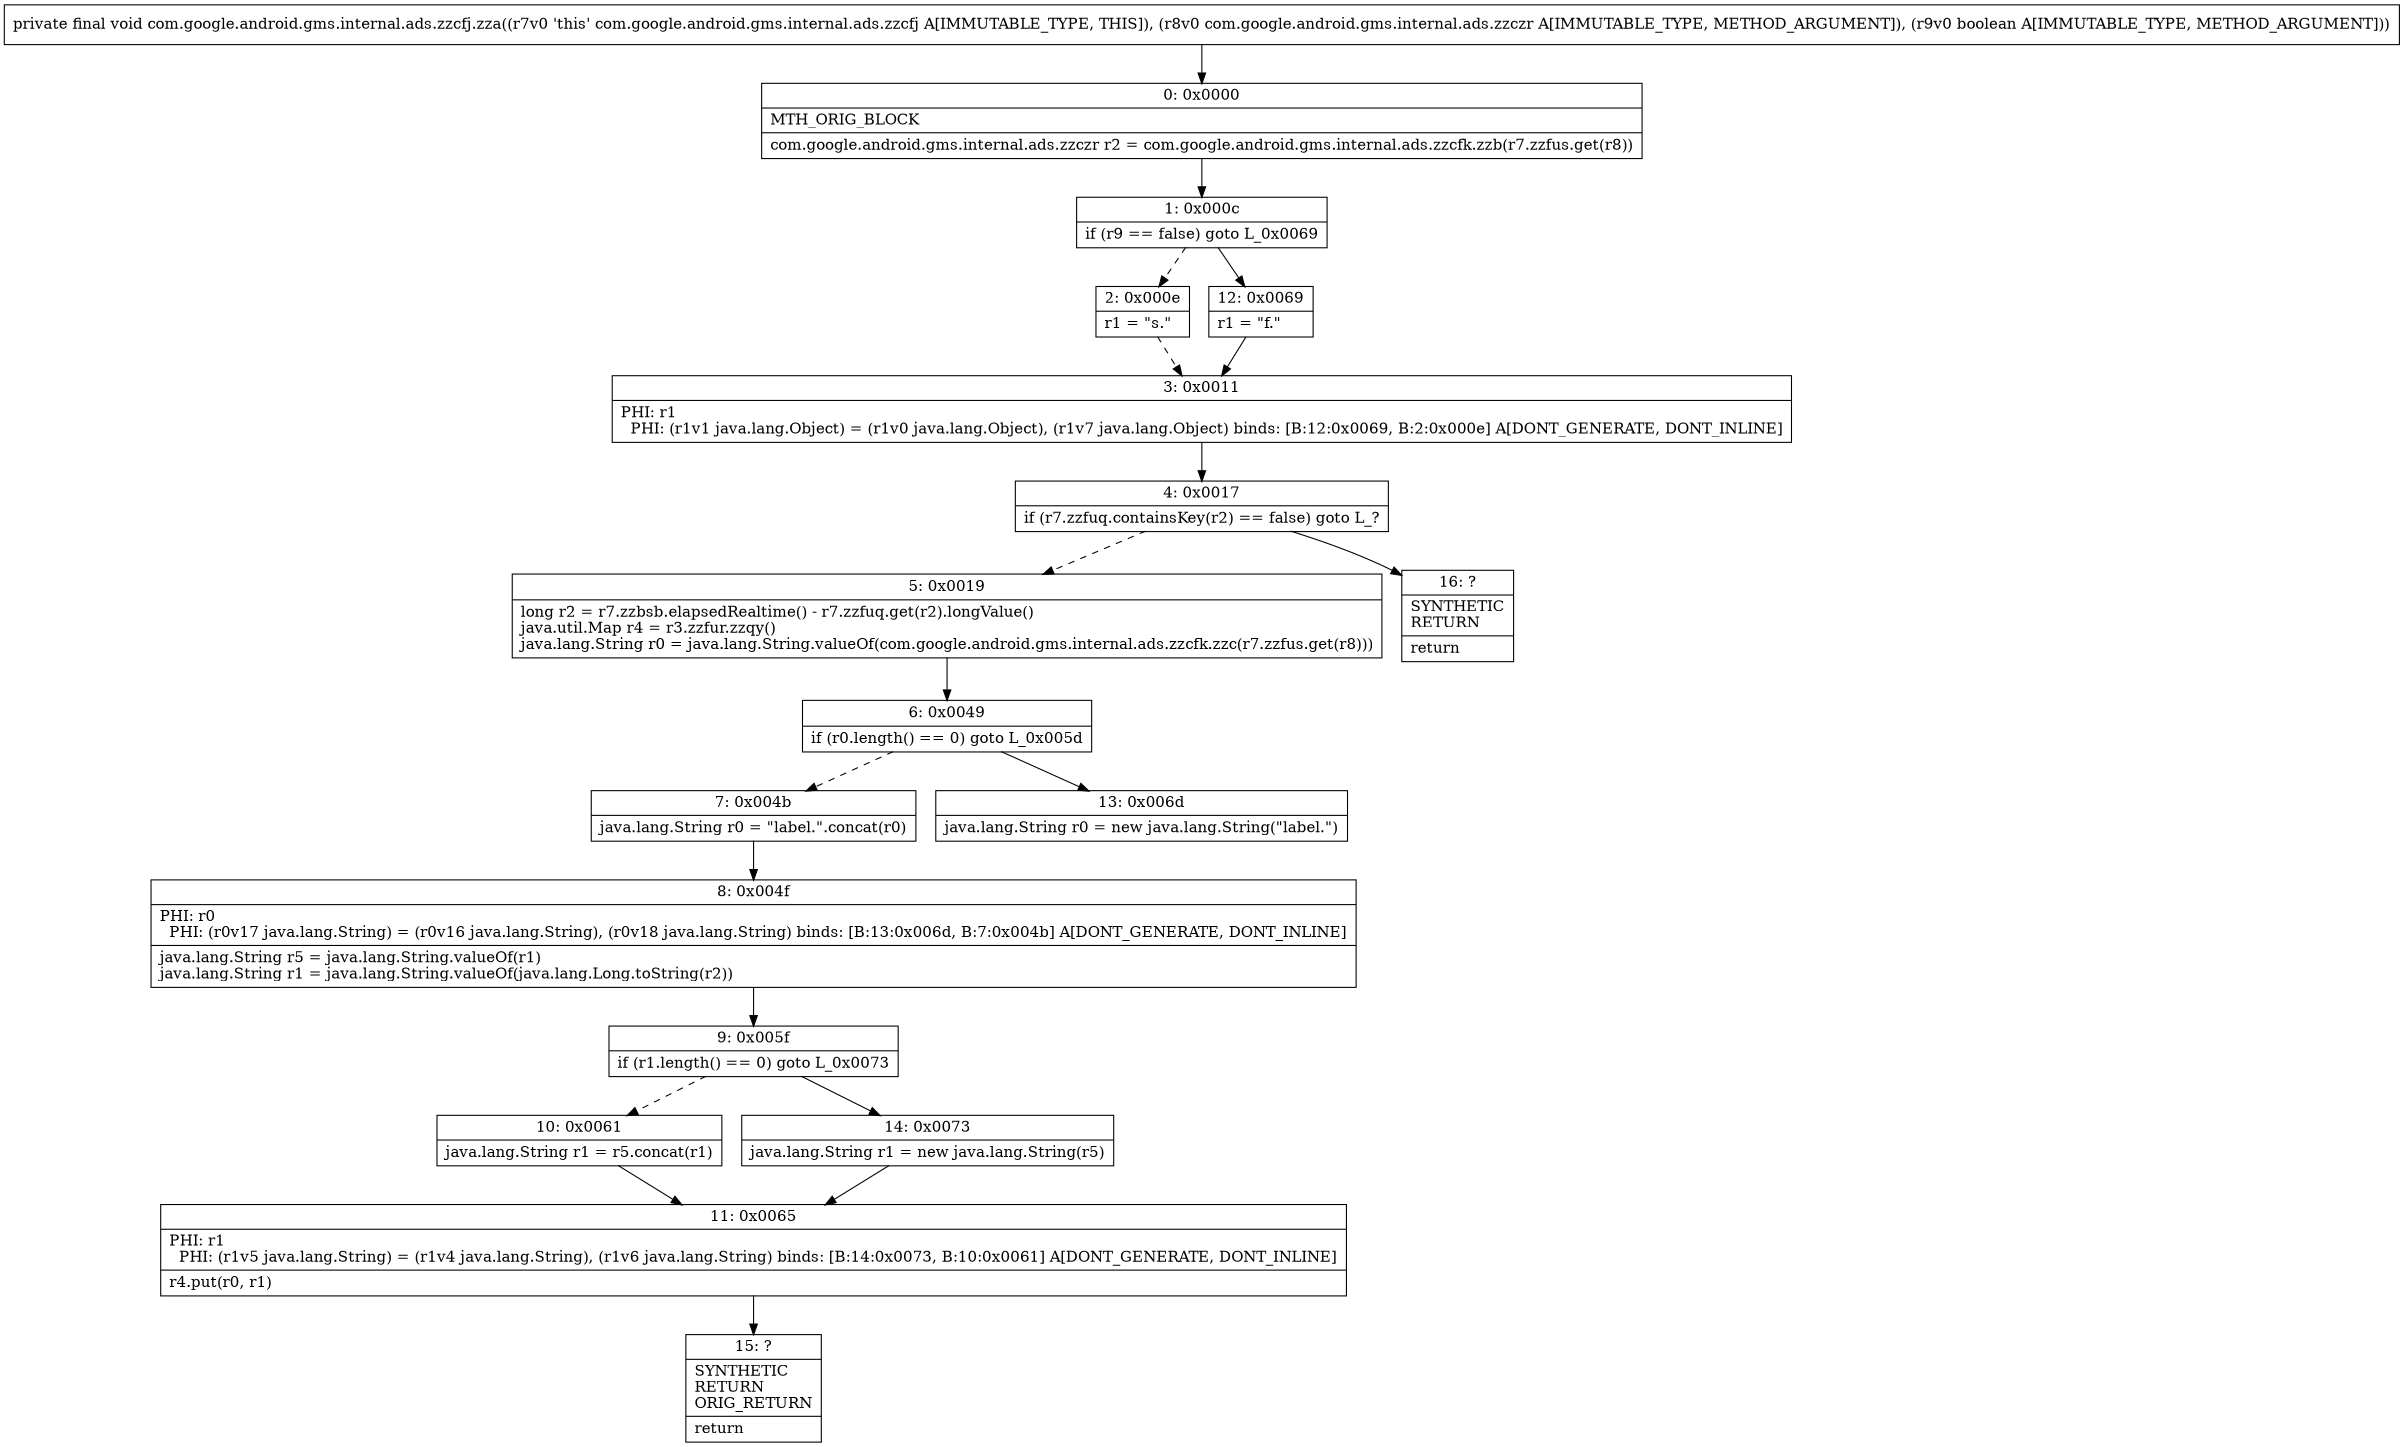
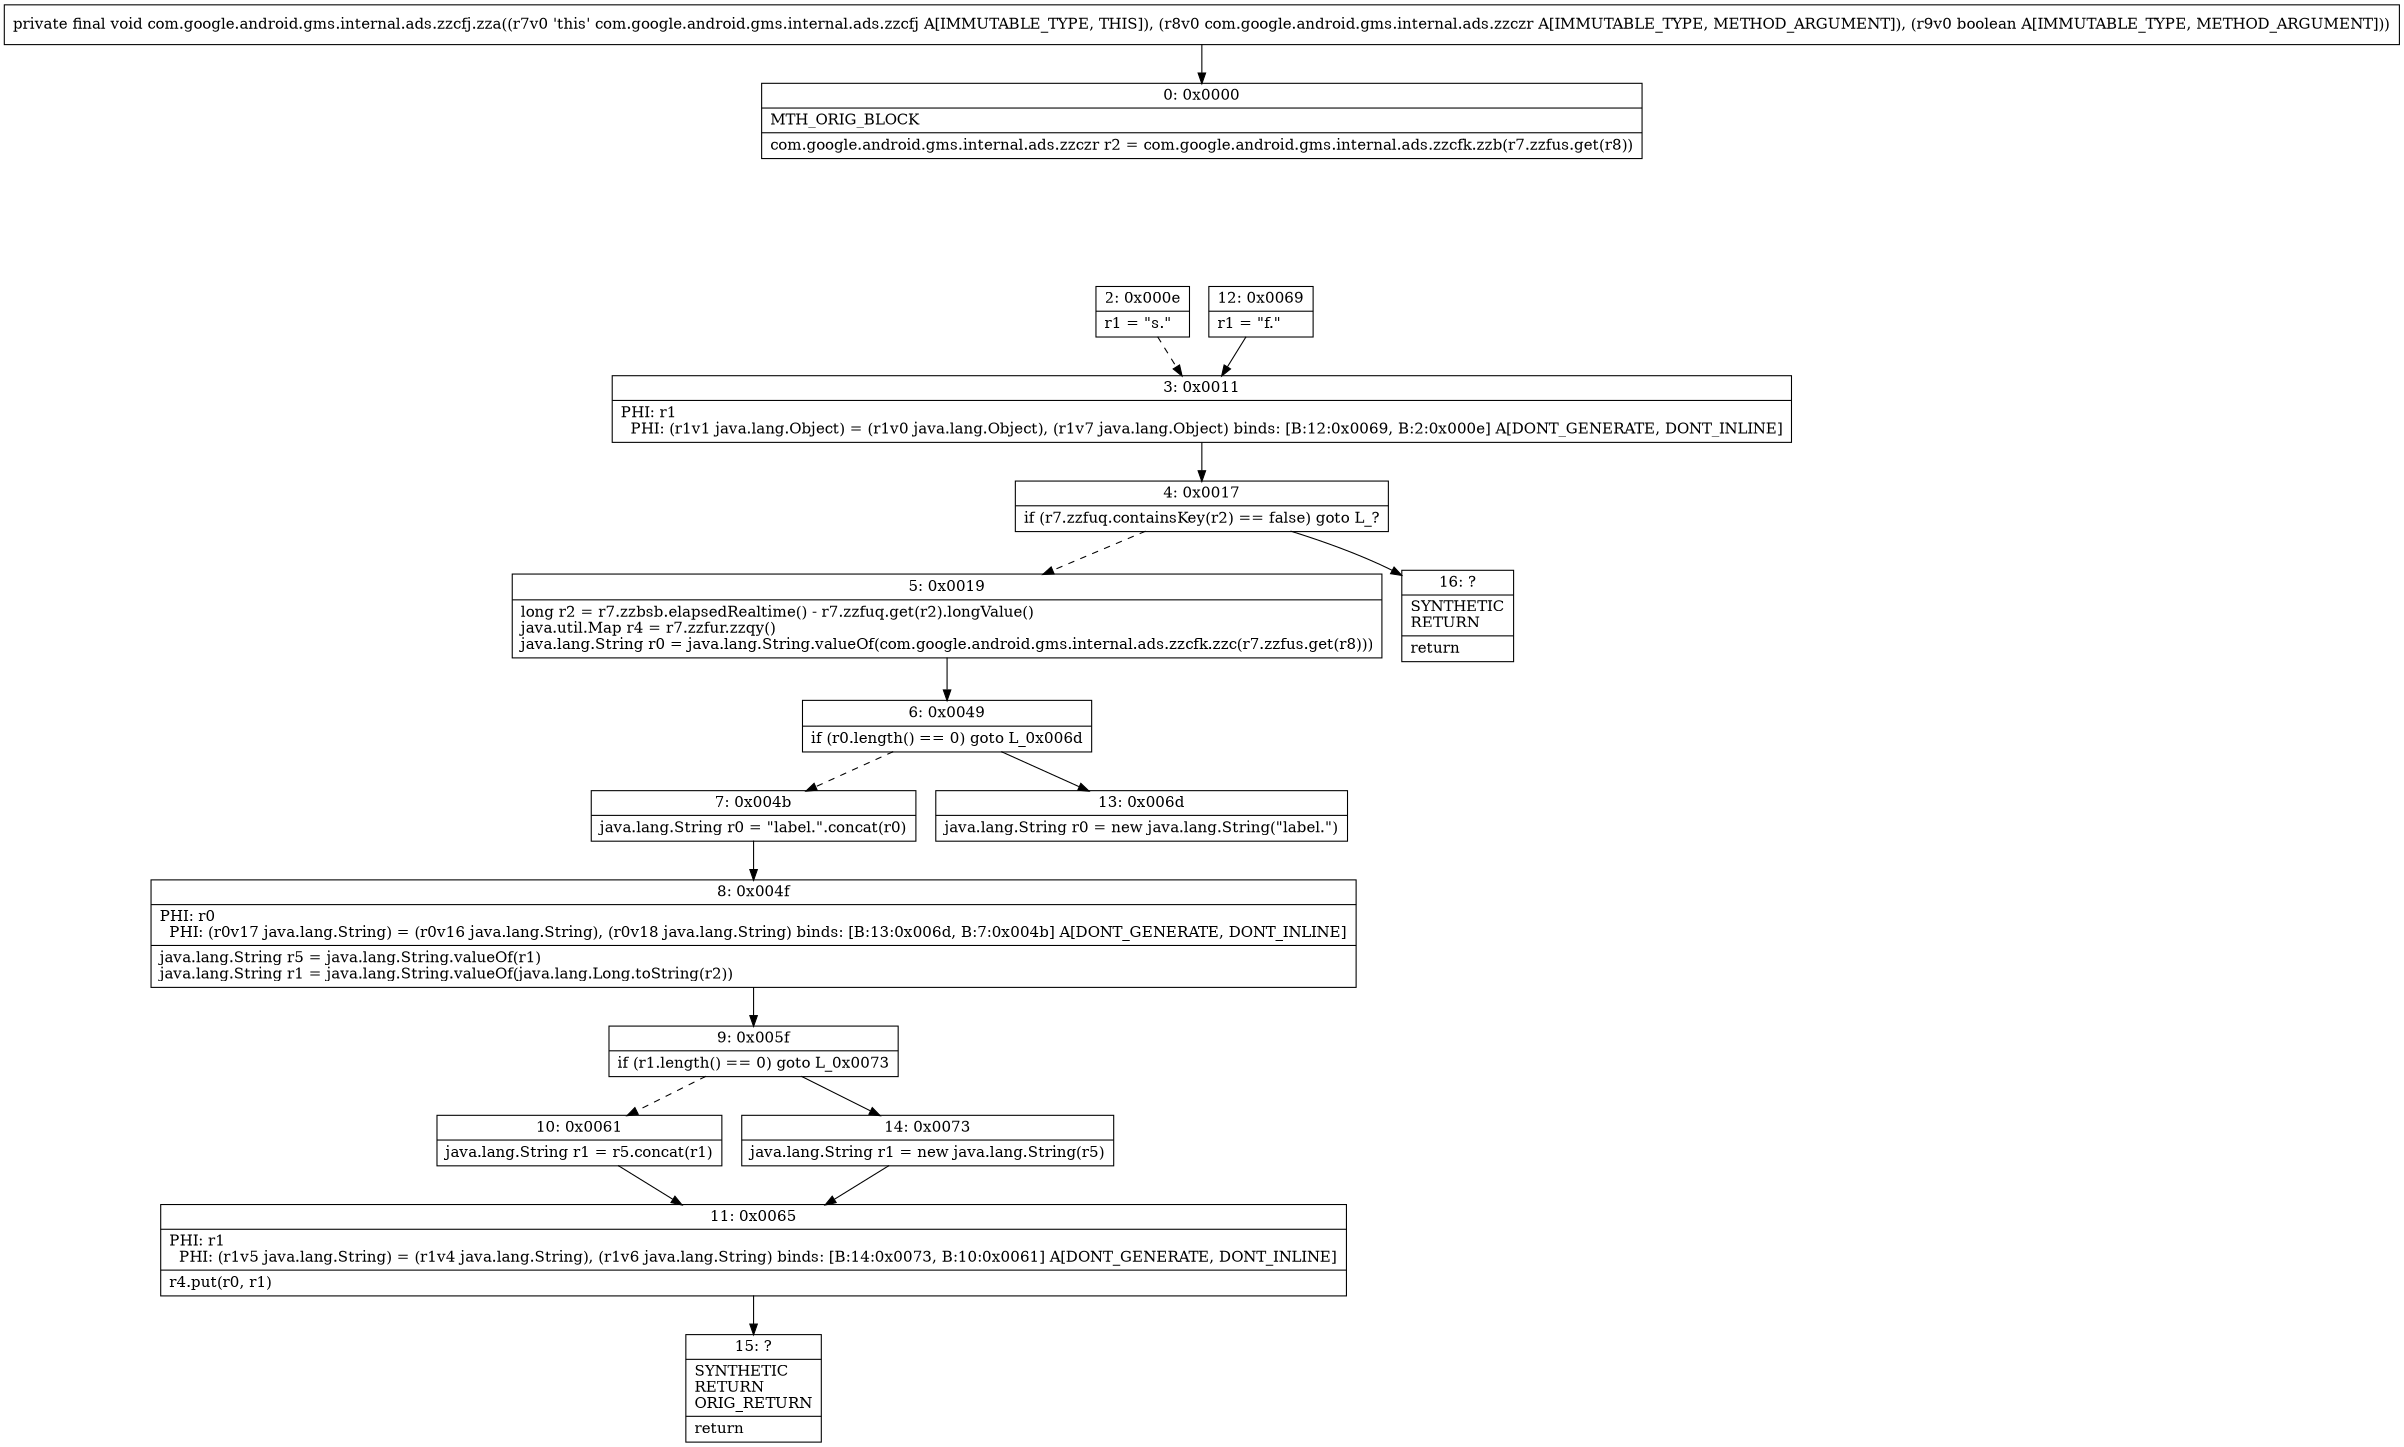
(1202, 223) -> none
(649, 628) -> (649, 628)
(947, 739) -> (947, 739)
